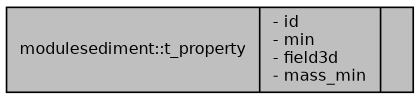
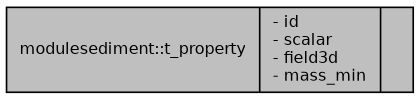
(294, 40) -> (303, 40)
